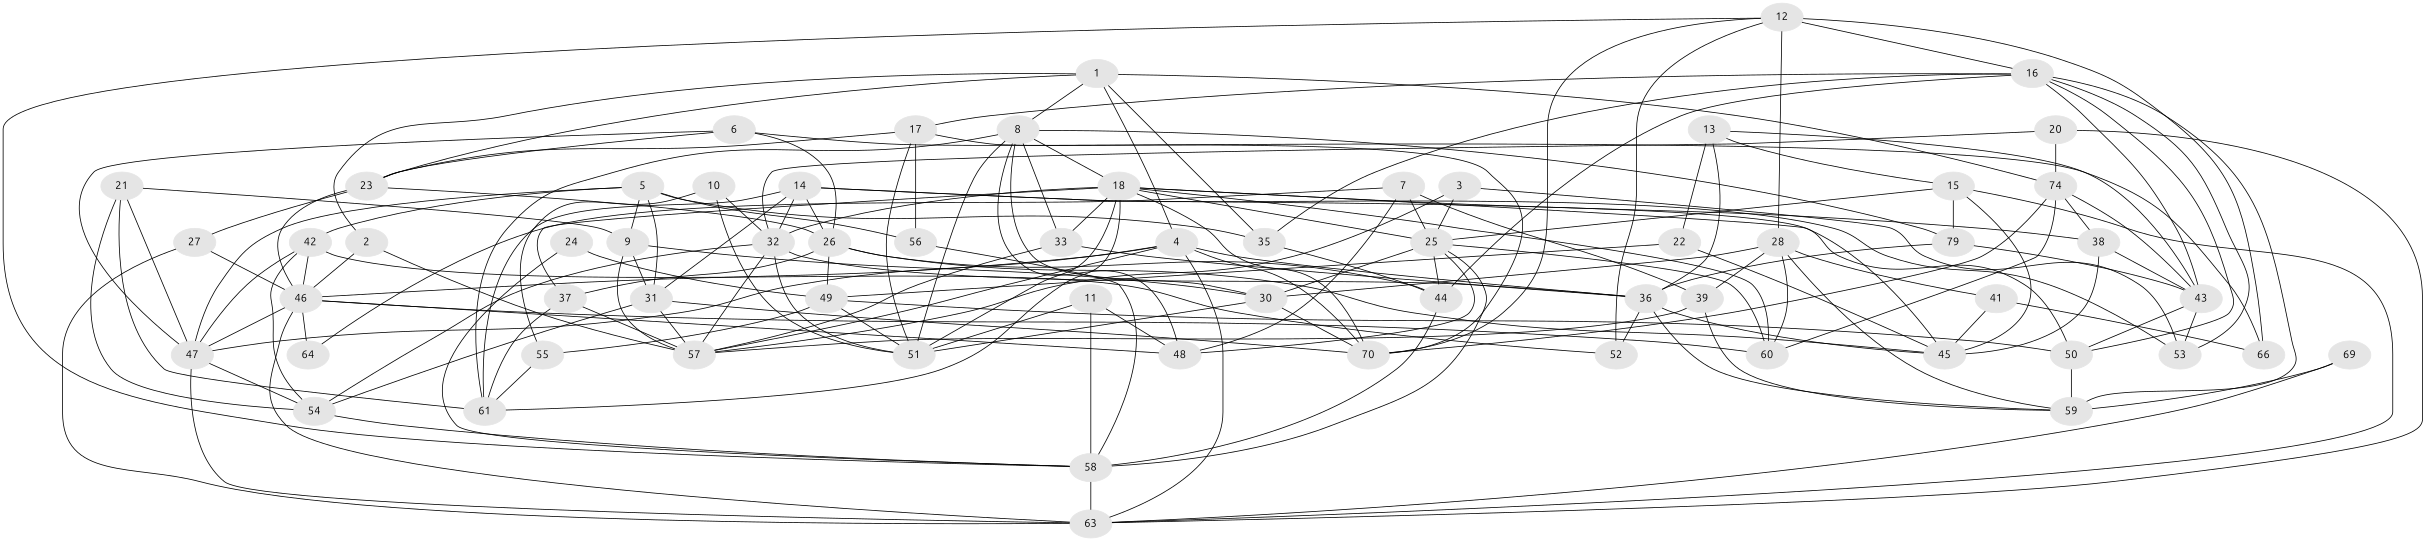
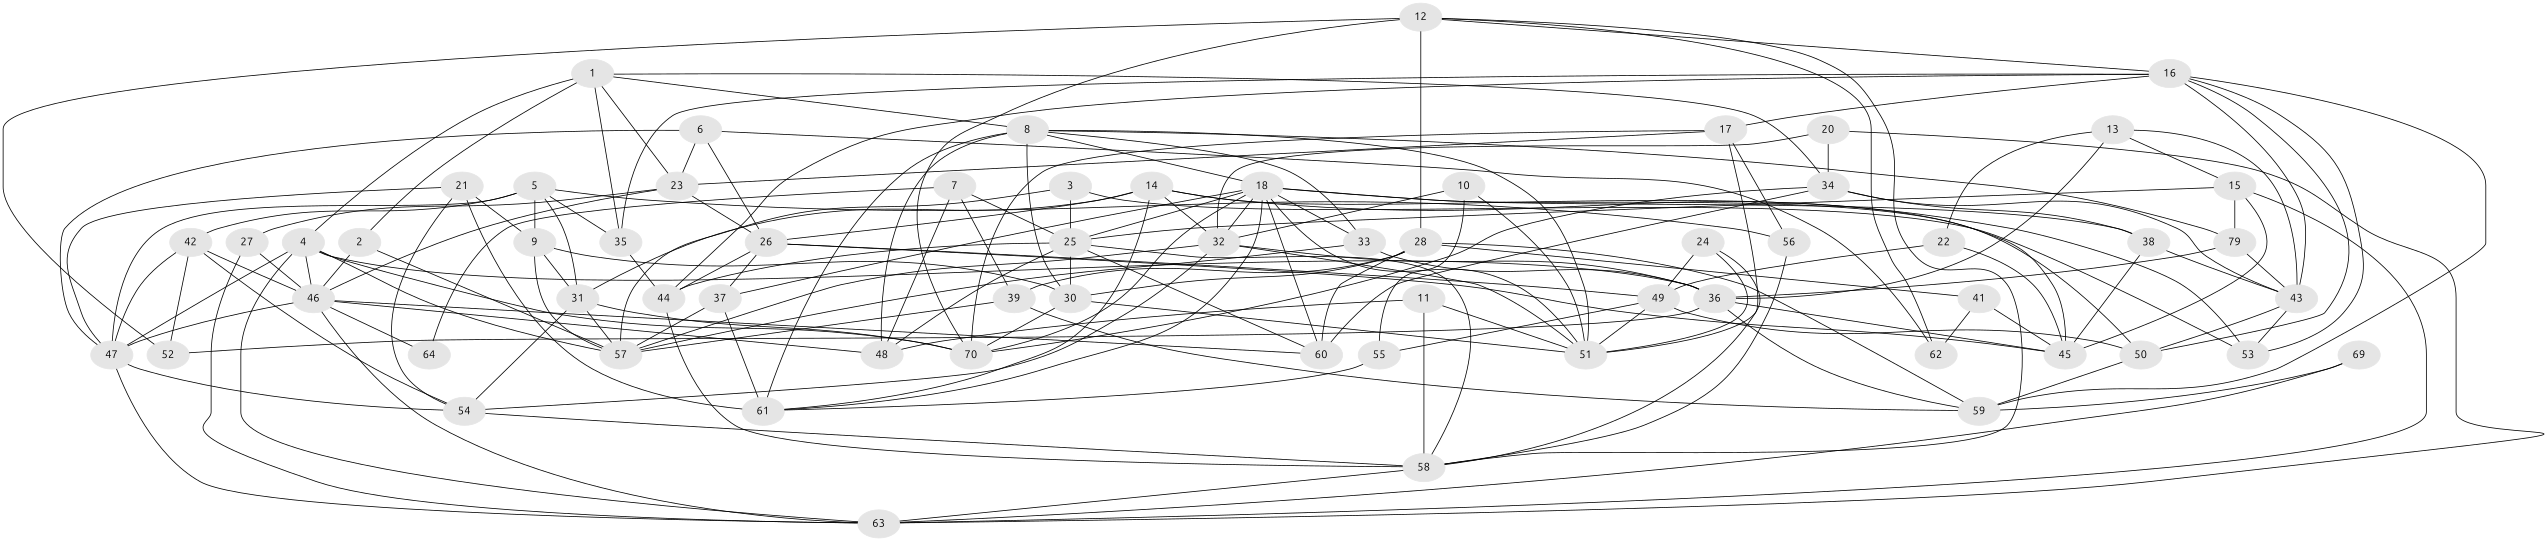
(2056, 186) -> (1828, 186)
none -> (1744, 311)
(2264, 355) -> (1936, 355)
